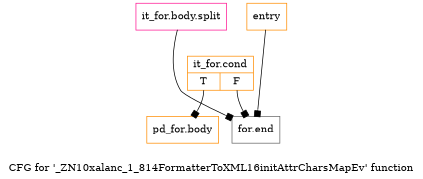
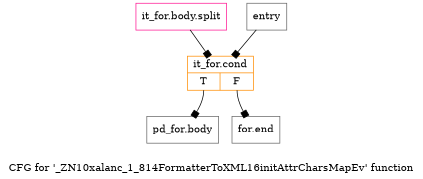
(267, 17) -> (267, 17)
(262, 69) -> (247, 40)
(178, 85) -> (197, 40)
(183, 130) -> (183, 130)
